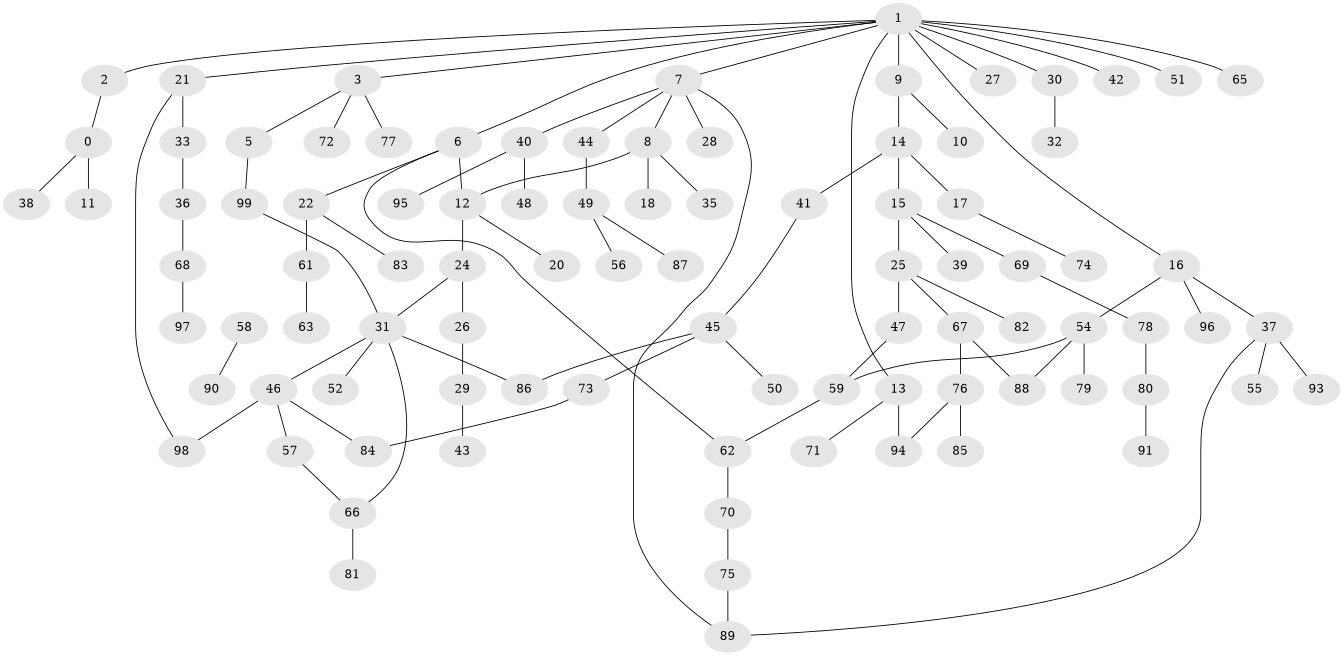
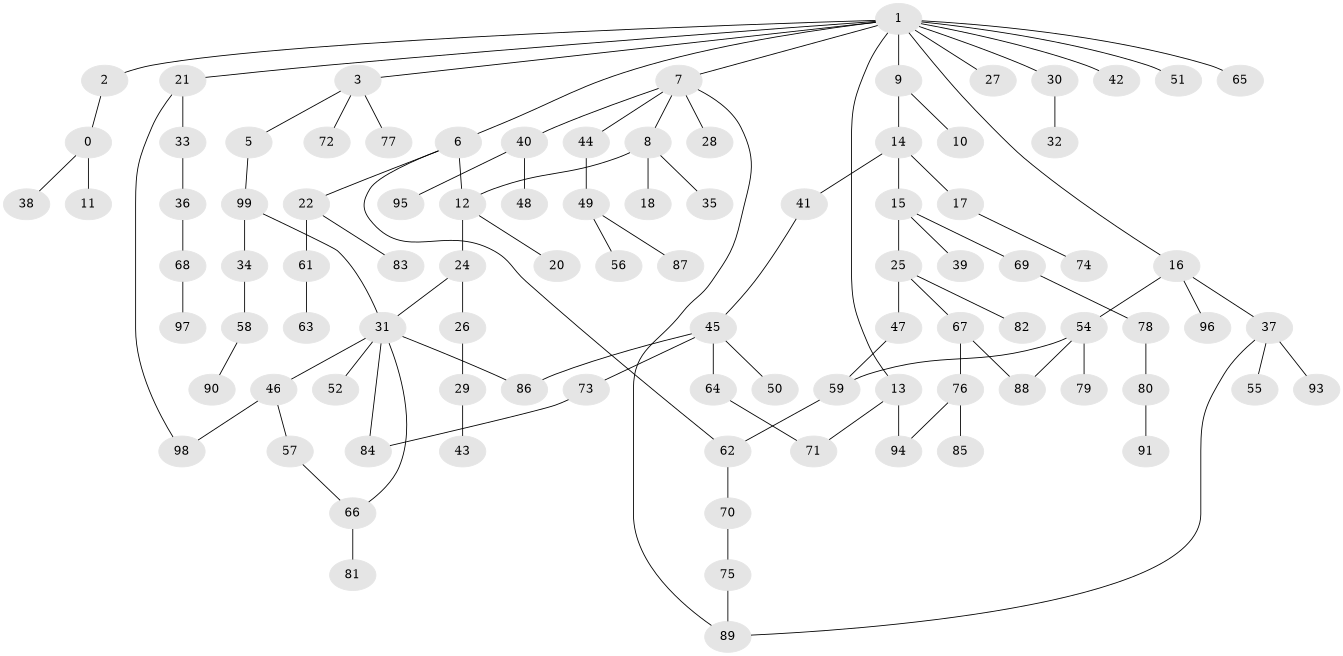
none -> (245, 266)
none -> (713, 390)
(321, 421) -> (376, 390)
